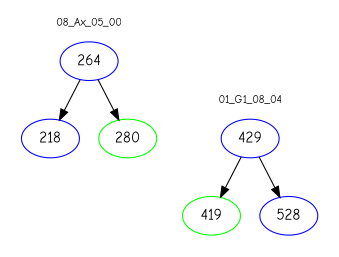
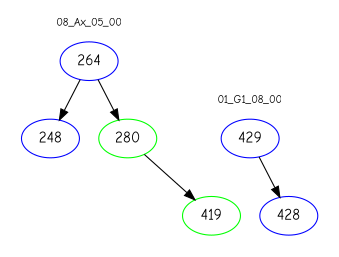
(250, 100) -> (250, 100)
(50, 138) -> (50, 138)
(233, 172) -> (166, 174)
(289, 216) -> (289, 216)
